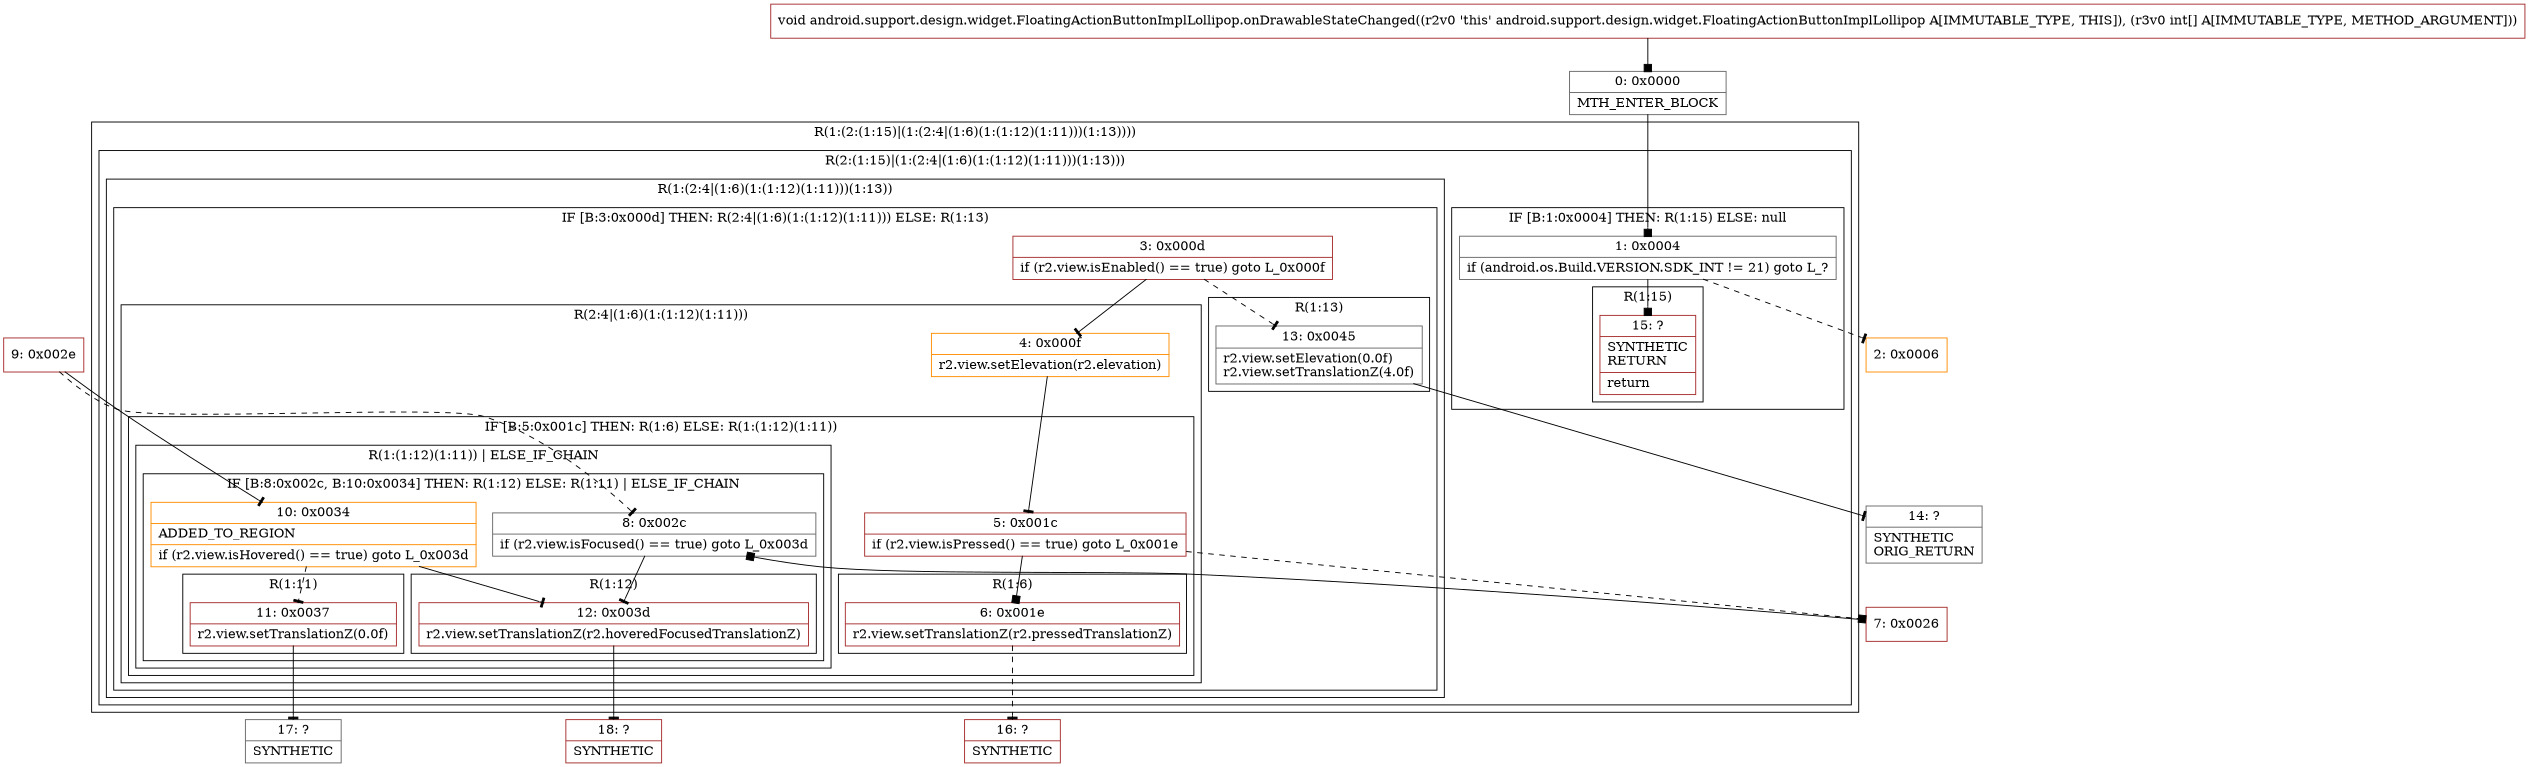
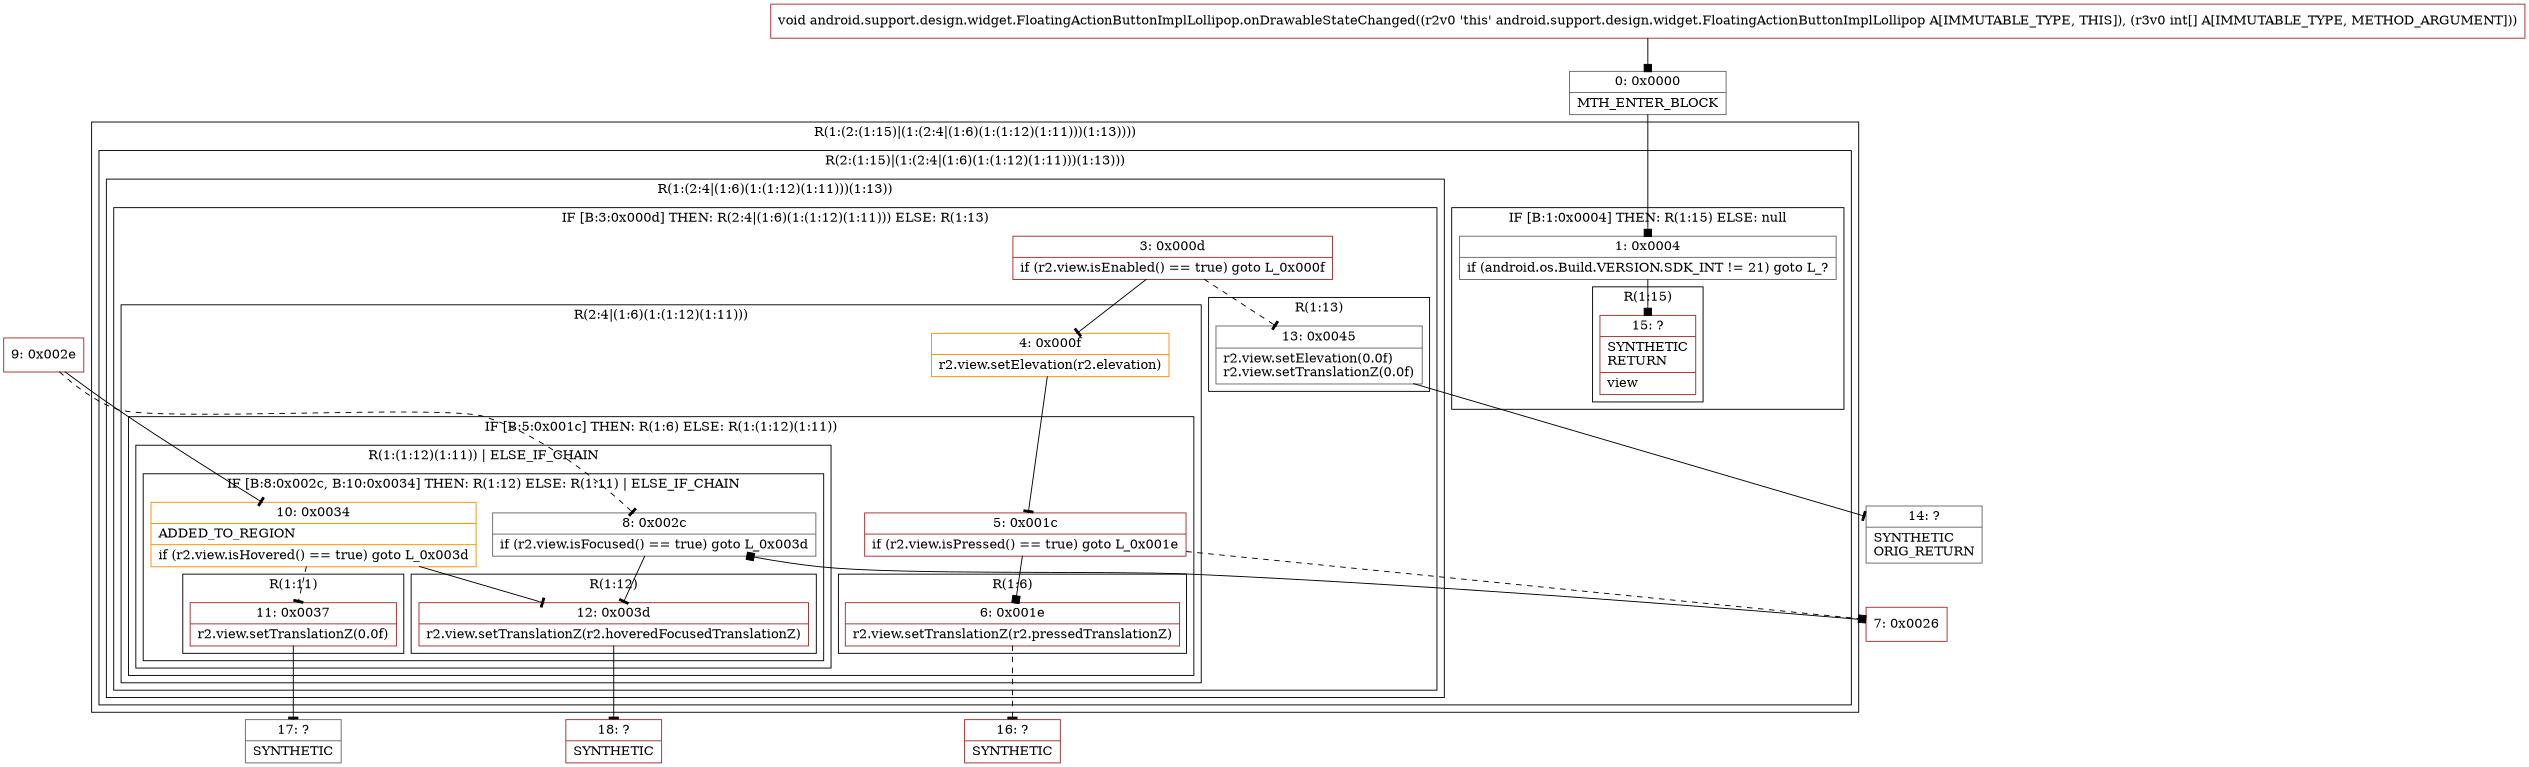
(1907, 355) -> none
(1319, 372) -> (1319, 372)
(1628, 383) -> (1623, 383)
